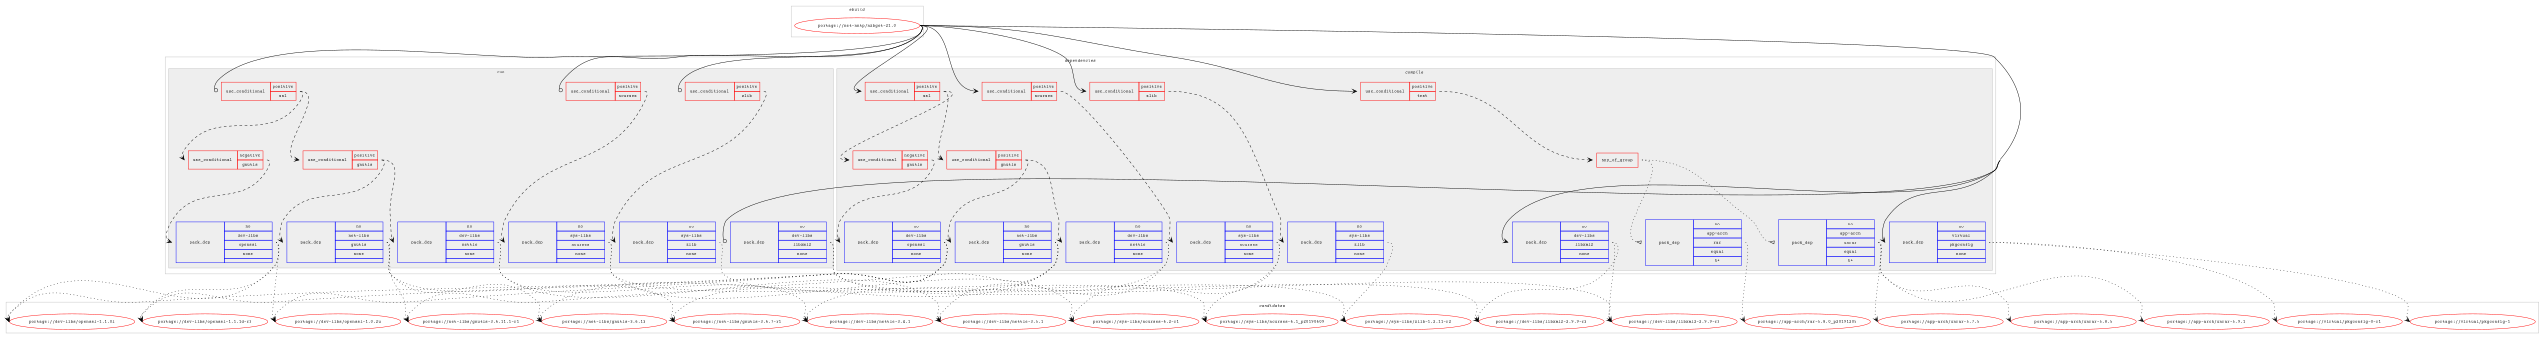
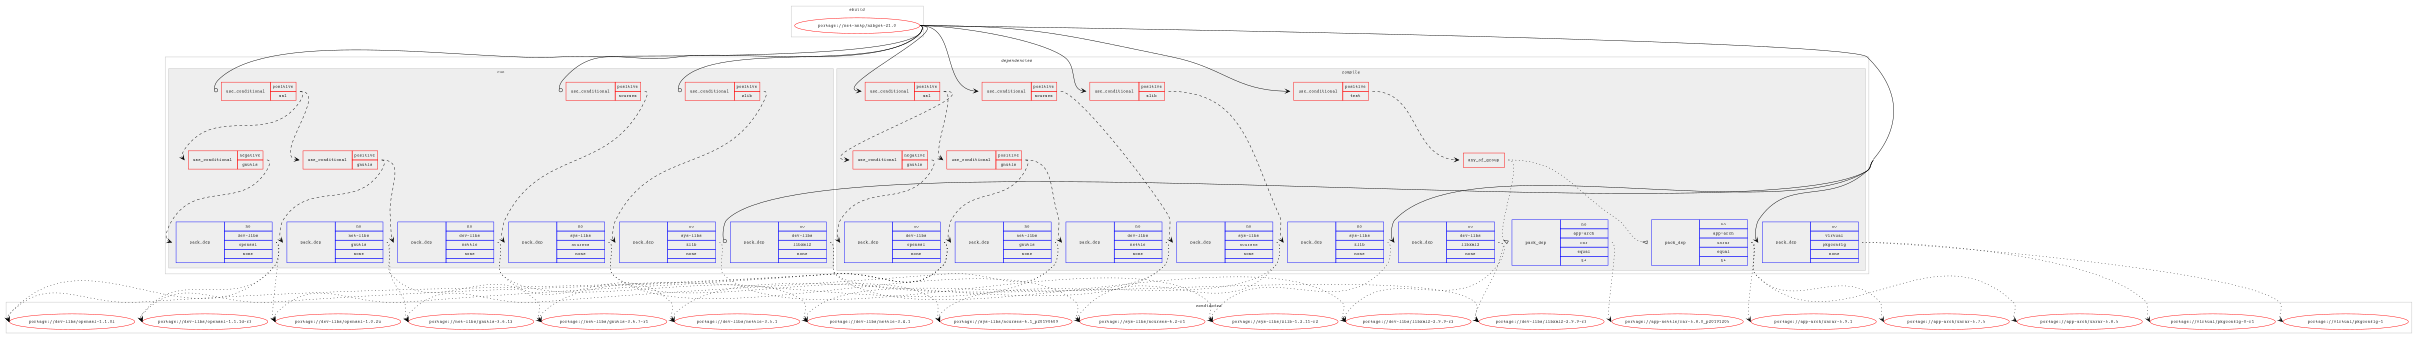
(471, 322) -> none
(1808, 322) -> (1678, 322)
